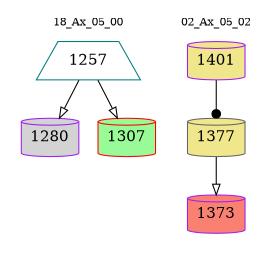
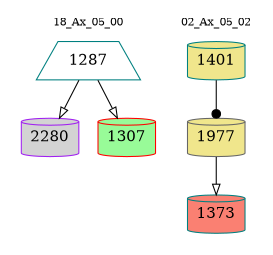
(88, 61) -> (88, 61)
(216, 61) -> (216, 61)
(50, 137) -> (50, 137)
(216, 137) -> (216, 137)
(216, 214) -> (216, 214)
